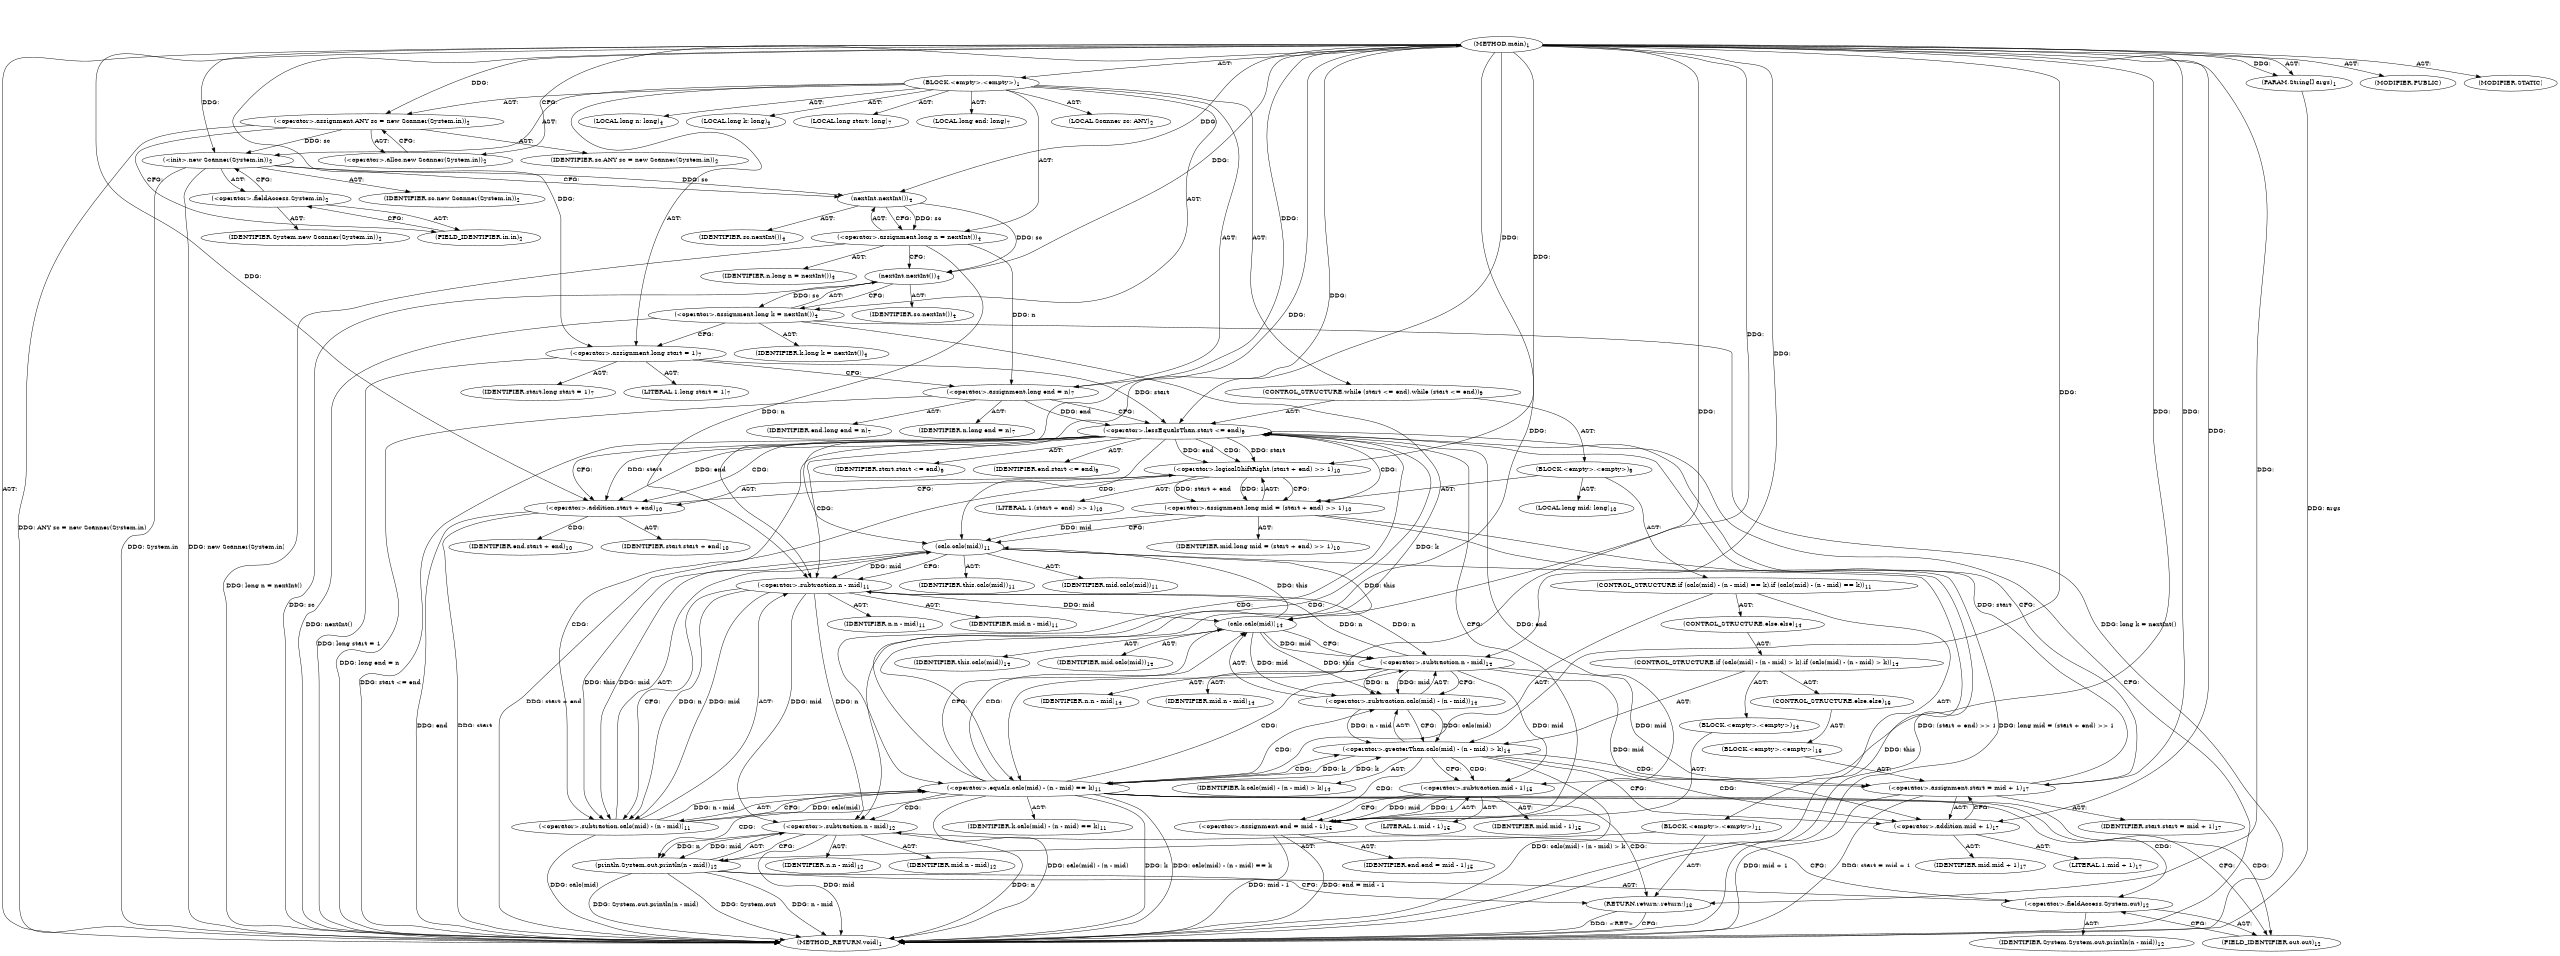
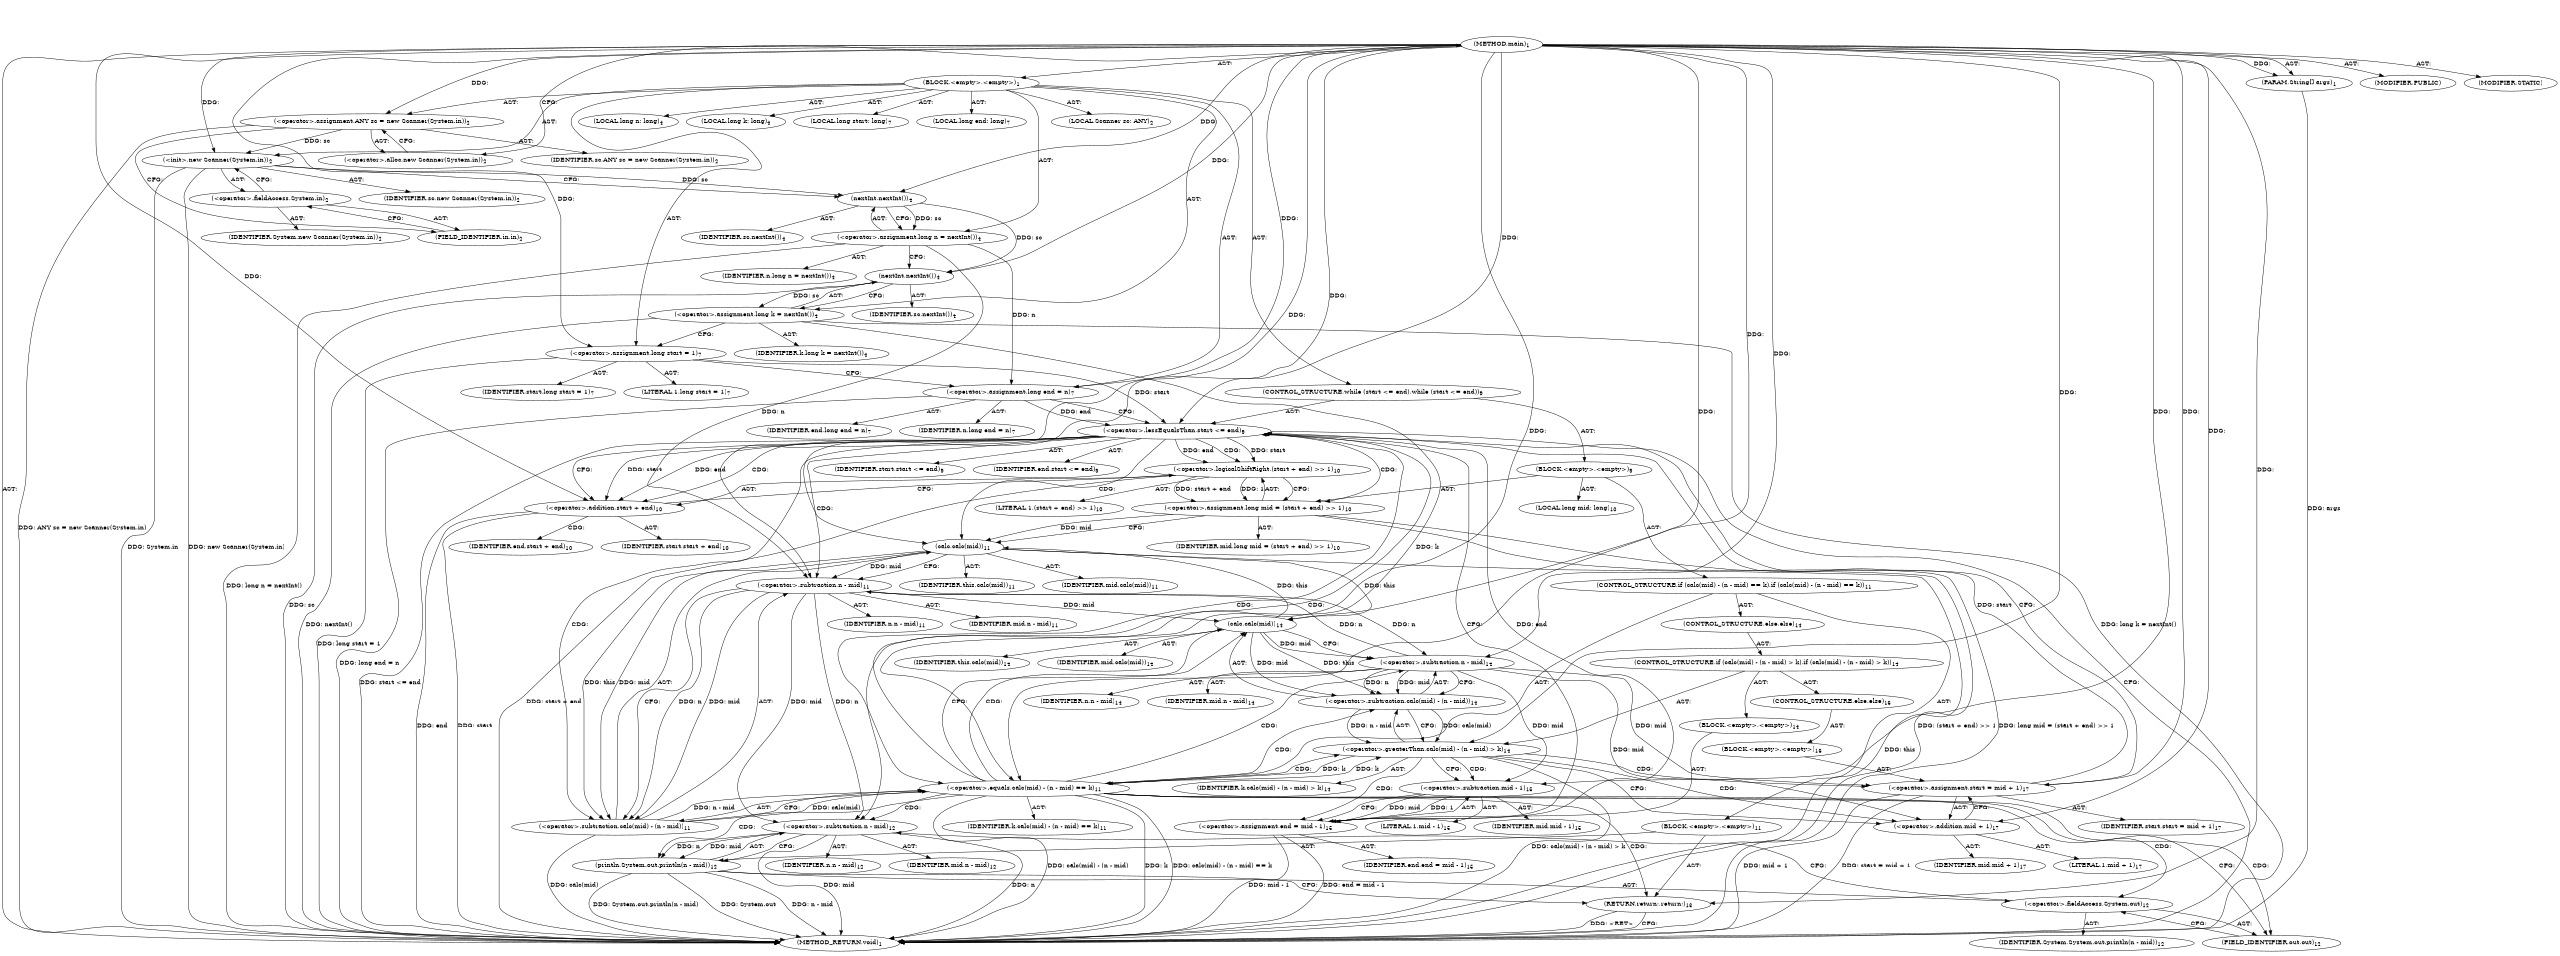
(1533, 329) -> none
